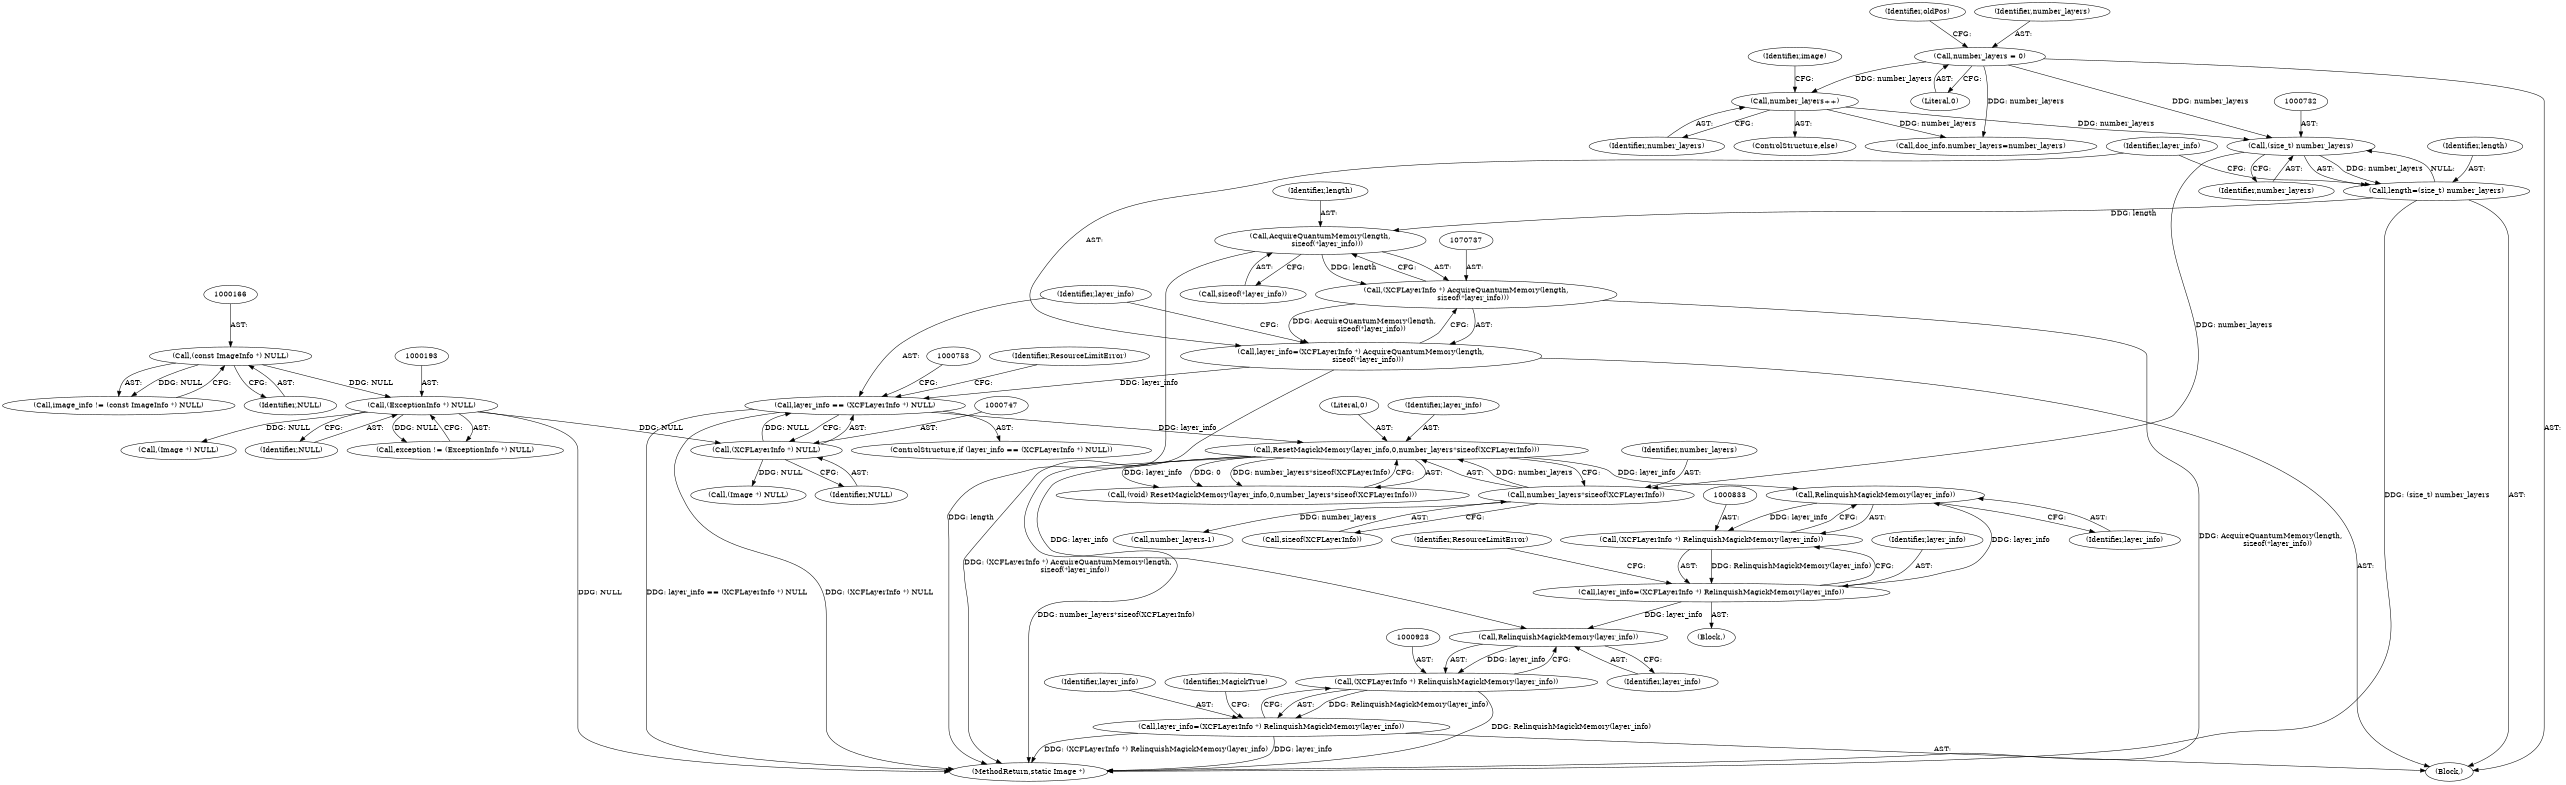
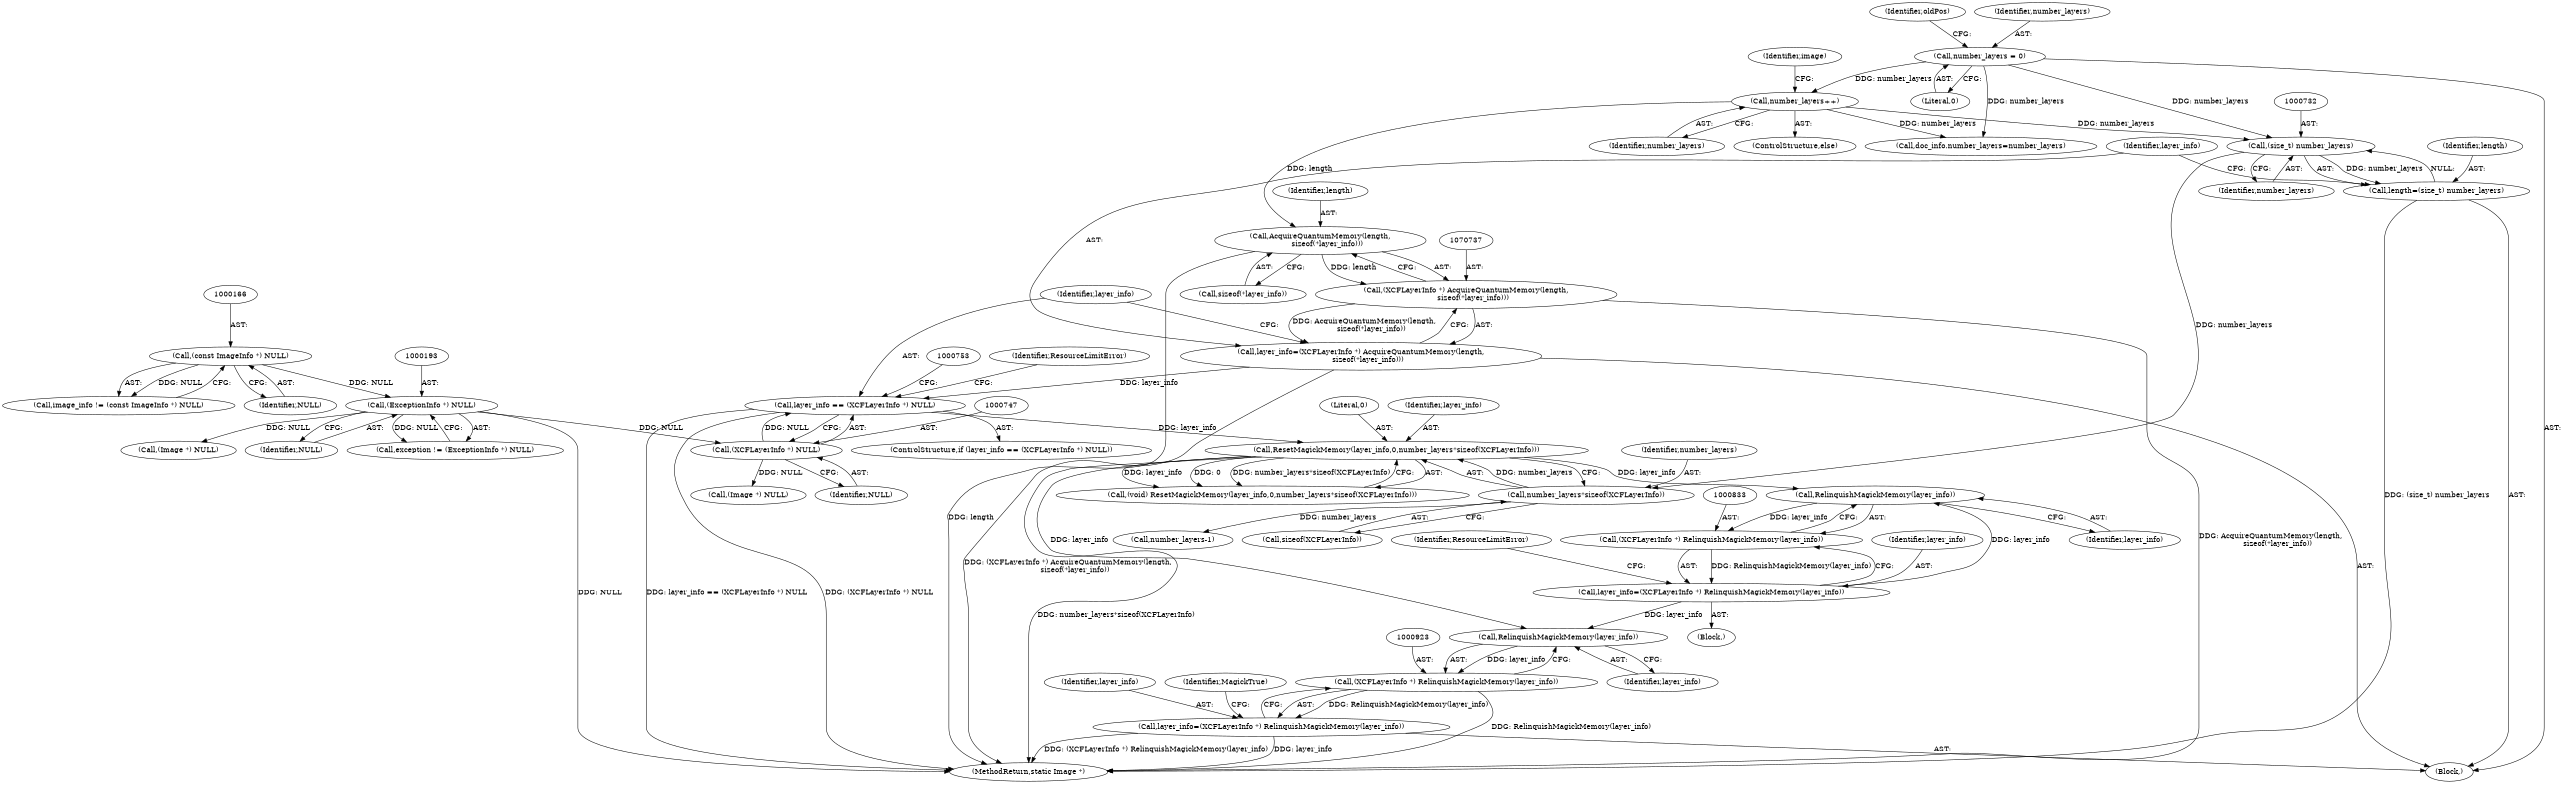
(1886, 212) -> (1466, 118)
